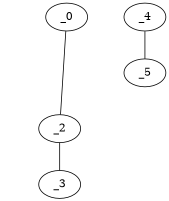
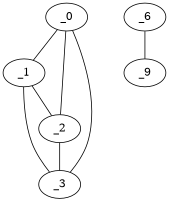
(145, 17) -> (145, 17)
none -> (24, 73)
(145, 73) -> (145, 73)
none -> (91, 103)
